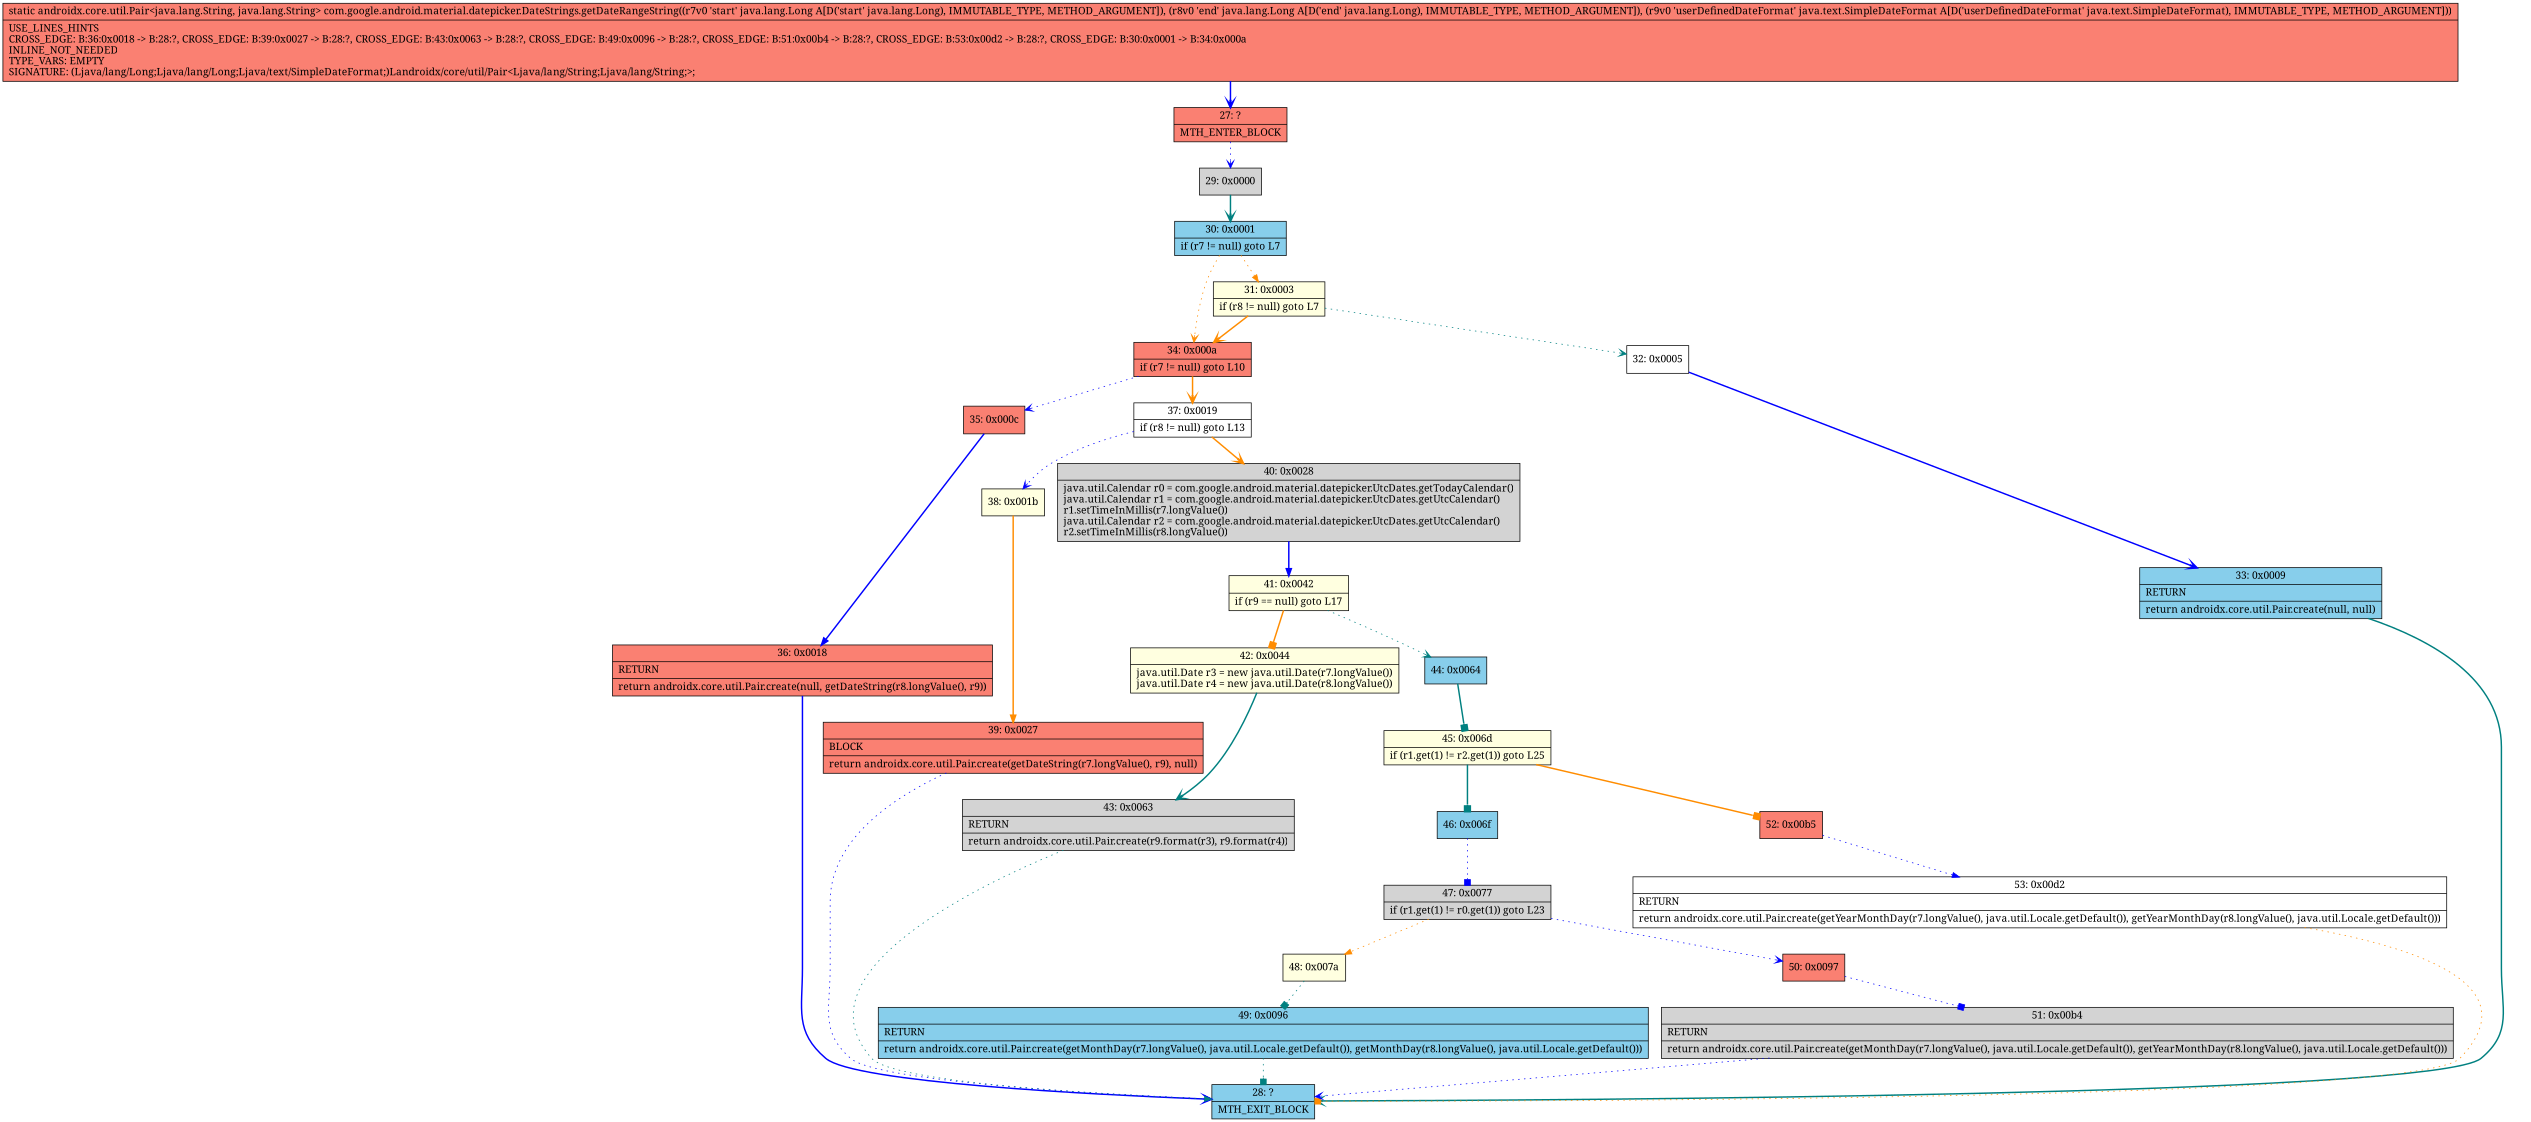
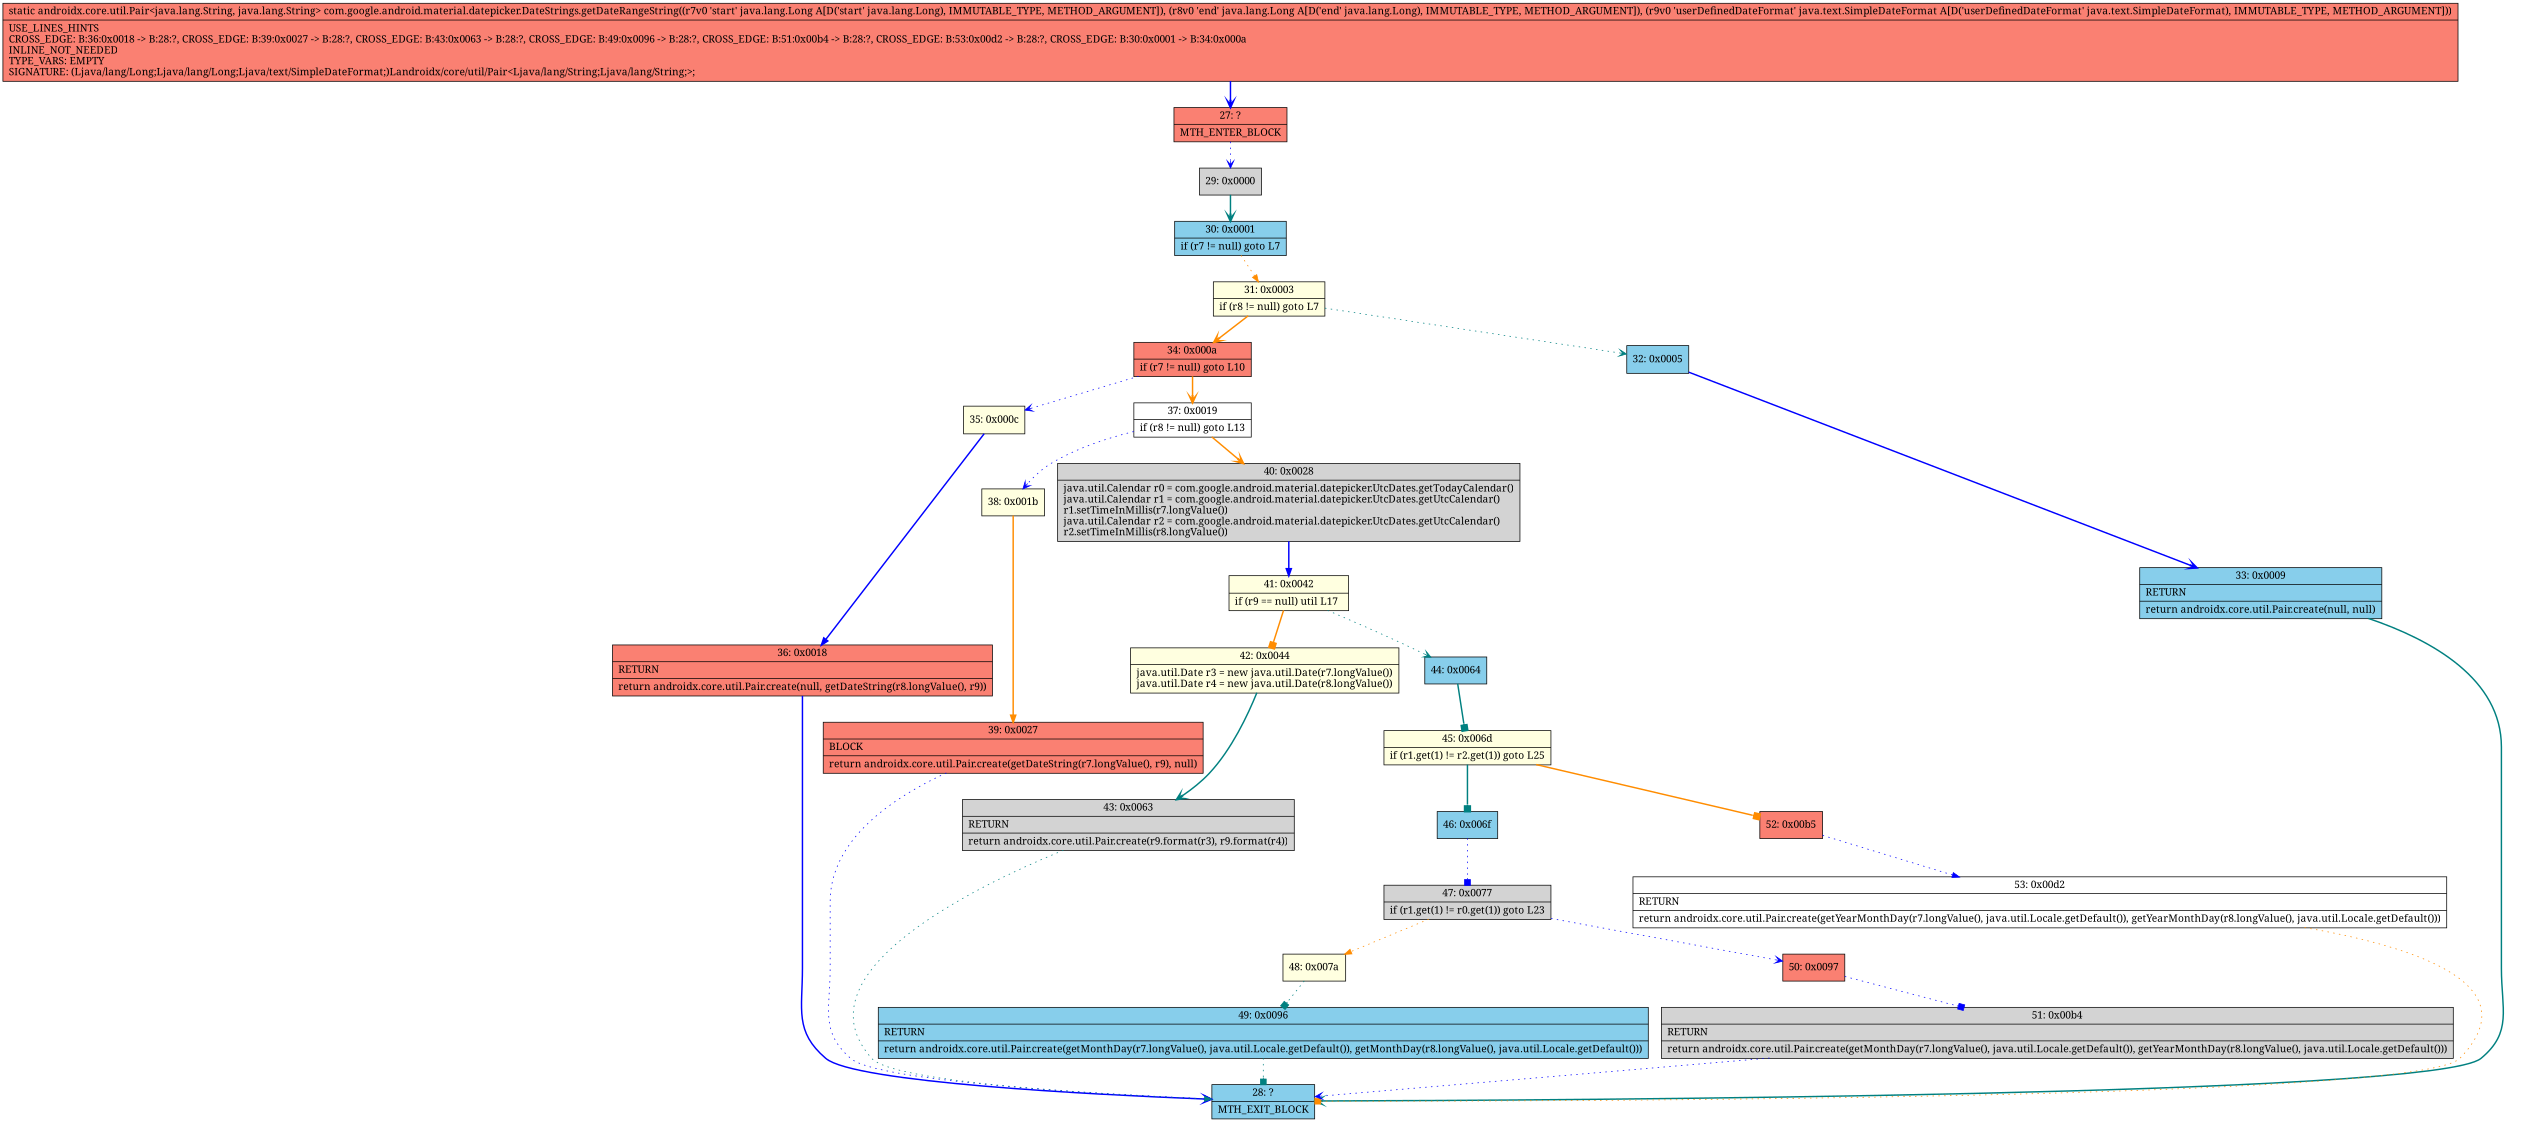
(1203, 294) -> none
(1658, 359) -> (1658, 359)
(994, 420) -> (994, 420)
(1289, 602) -> (1287, 602)
